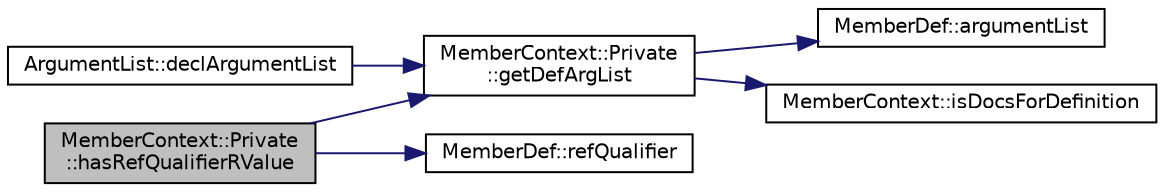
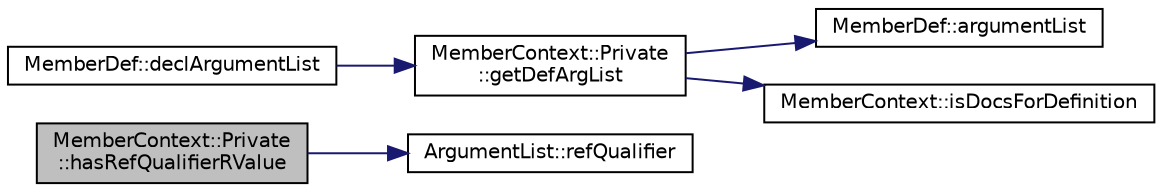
(180, 66) -> (172, 66)
(360, 112) -> none
(559, 153) -> (550, 153)
